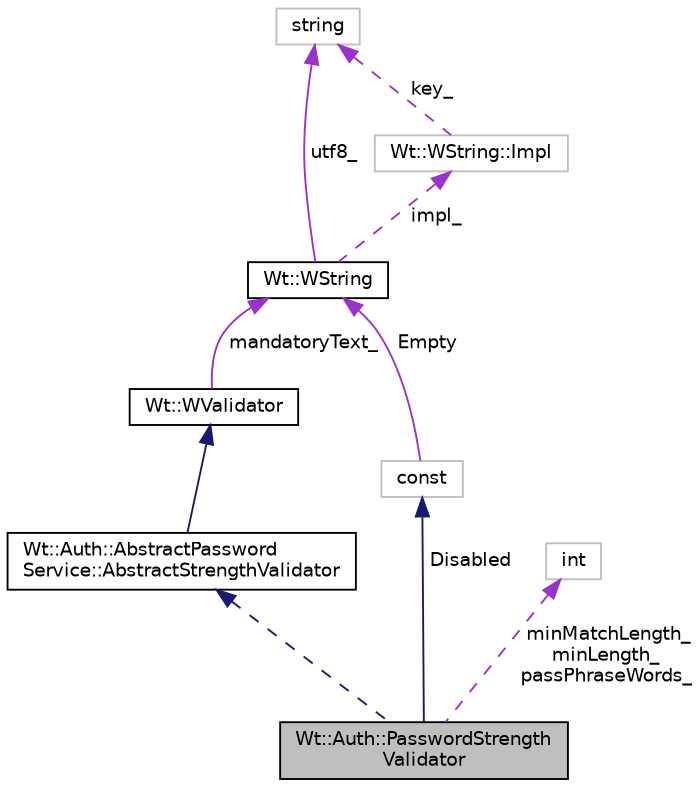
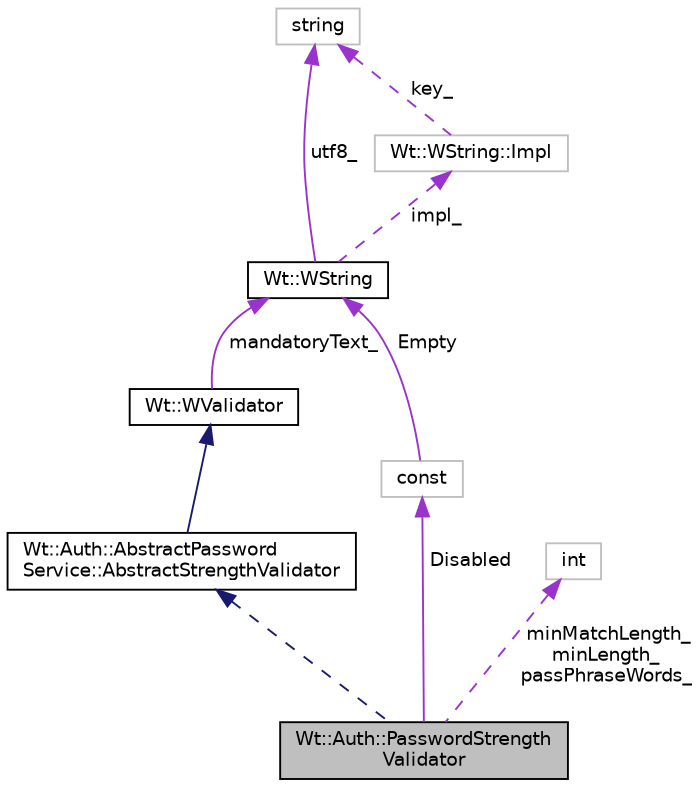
(423, 620) -> (423, 620)
